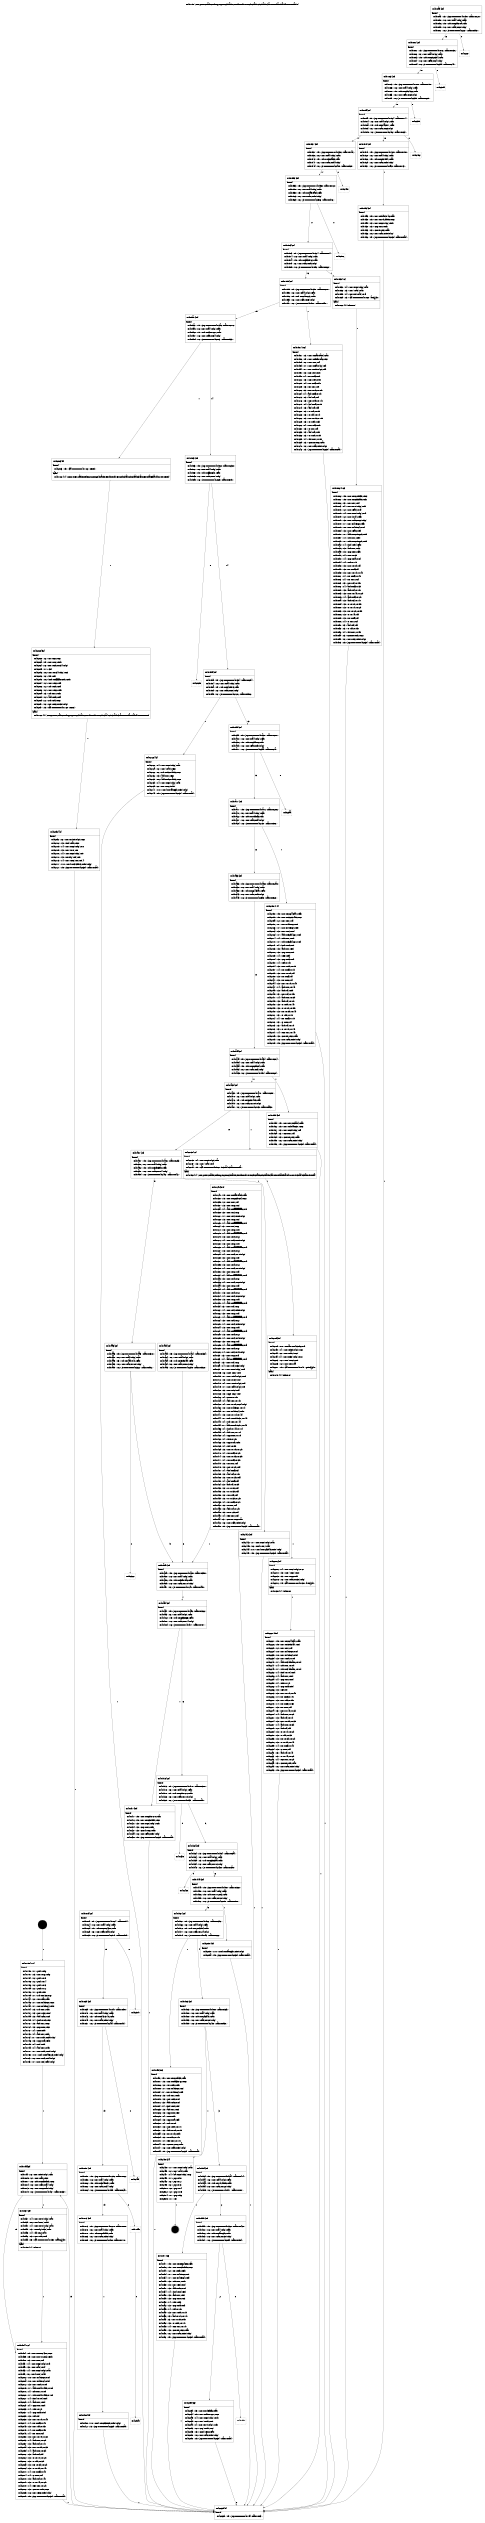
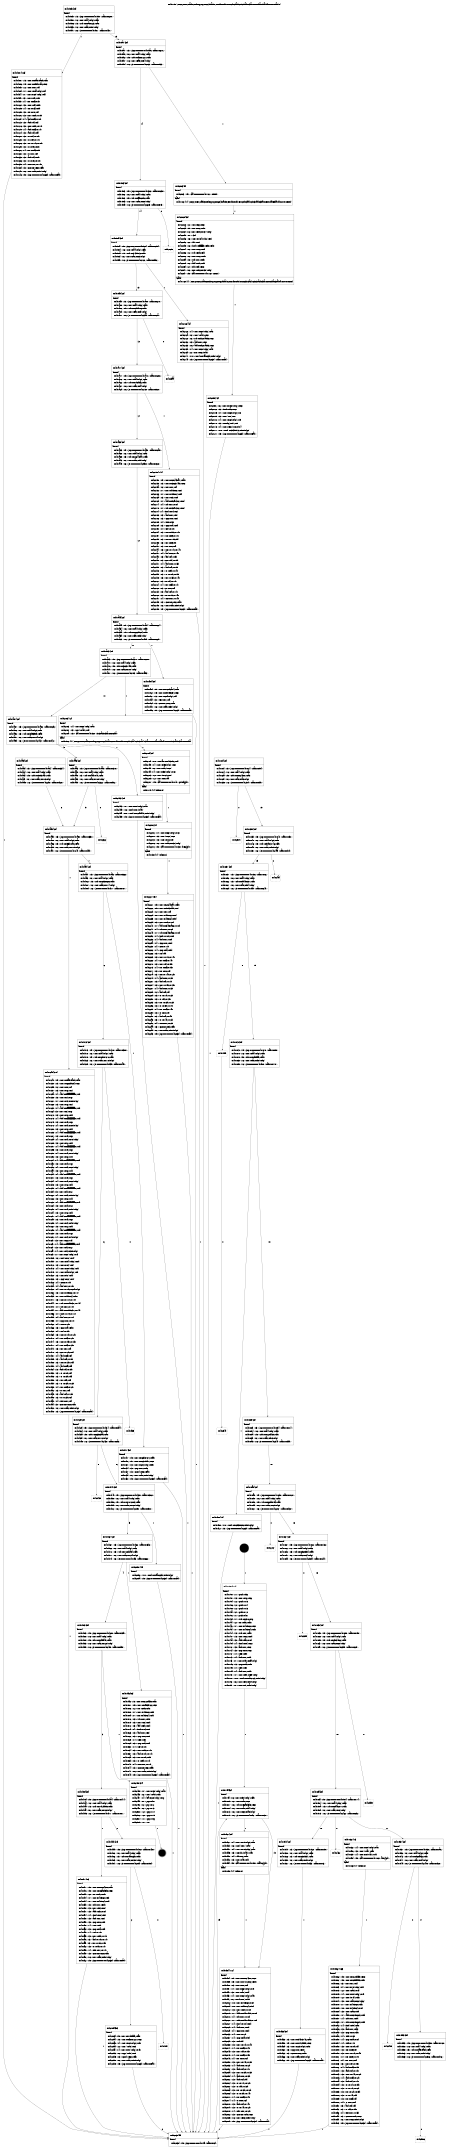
(307, 256) -> none
none -> (268, 1431)
(203, 1545) -> (69, 961)
